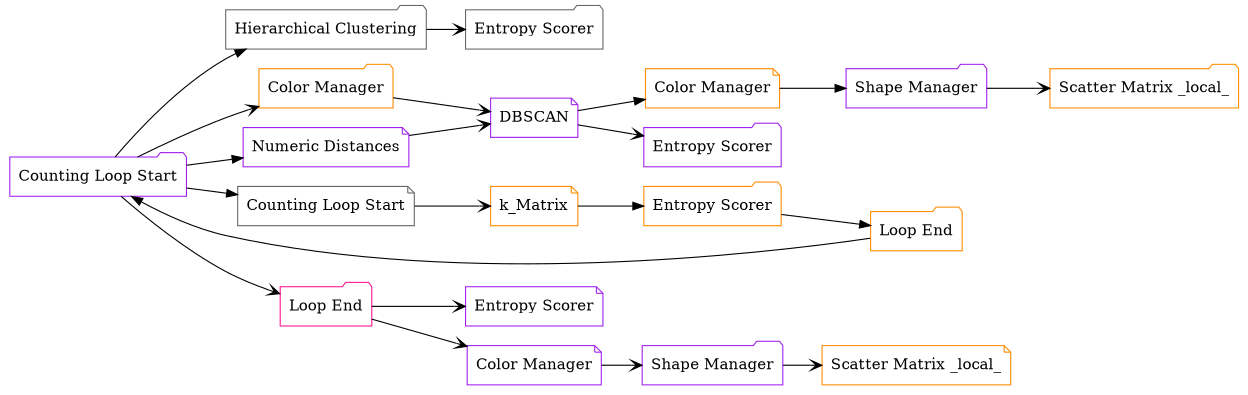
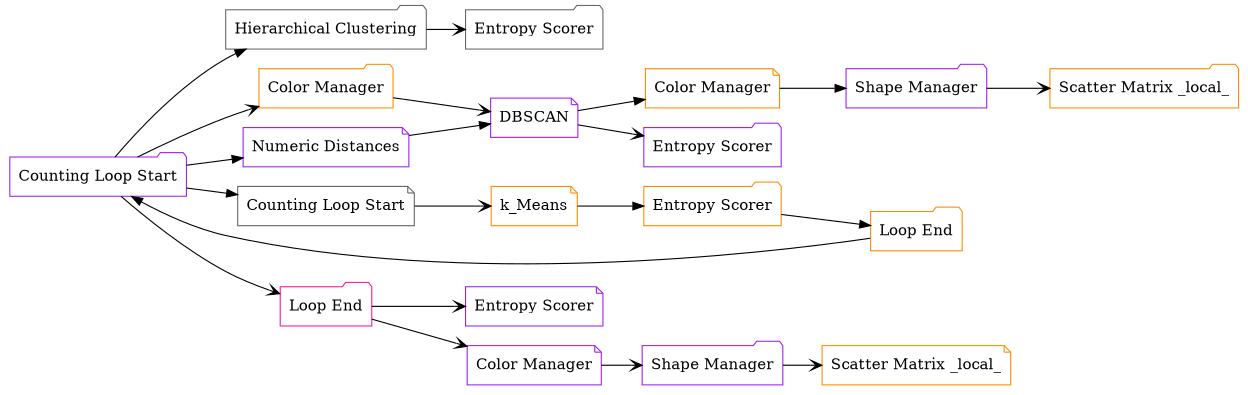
(444, 130) -> (444, 130)
(534, 206) -> (534, 206)
